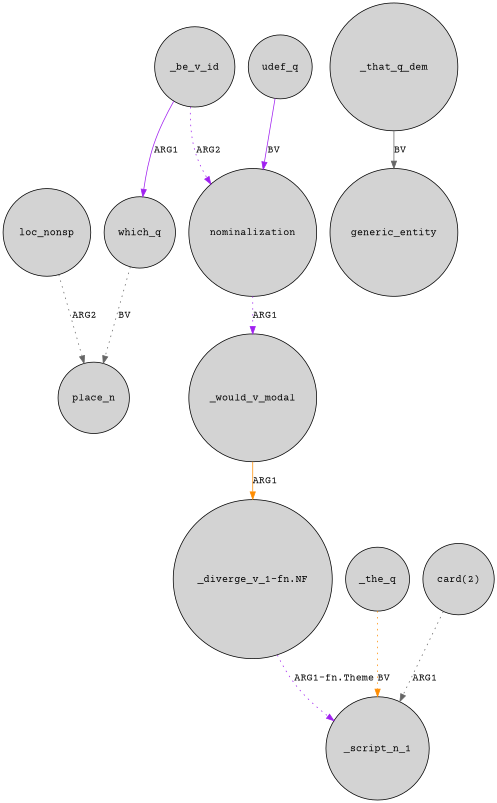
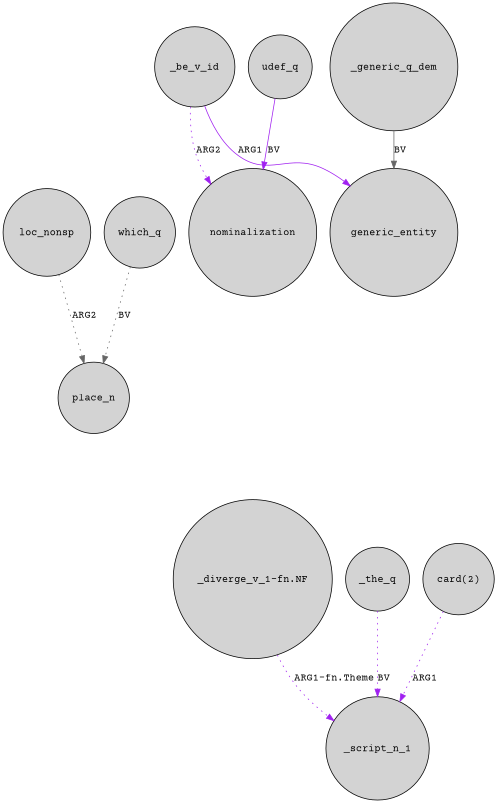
(394, 67) -> (394, 67)
(154, 144) -> (258, 164)
(253, 398) -> none
(378, 650) -> (378, 650)
(423, 653) -> (423, 653)
